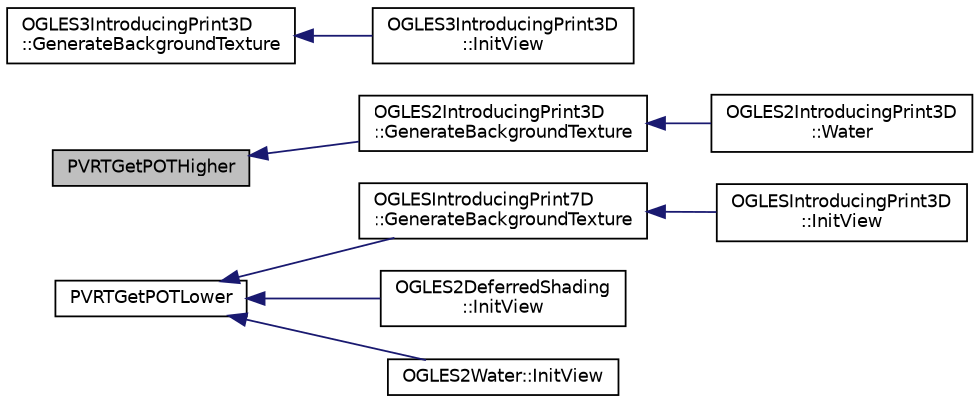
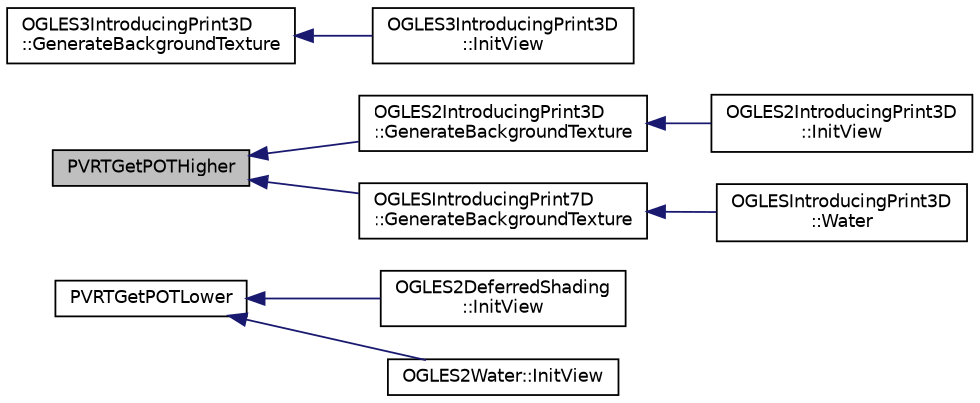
(842, 123) -> (842, 123)
(842, 213) -> (842, 213)
(316, 257) -> (313, 188)
